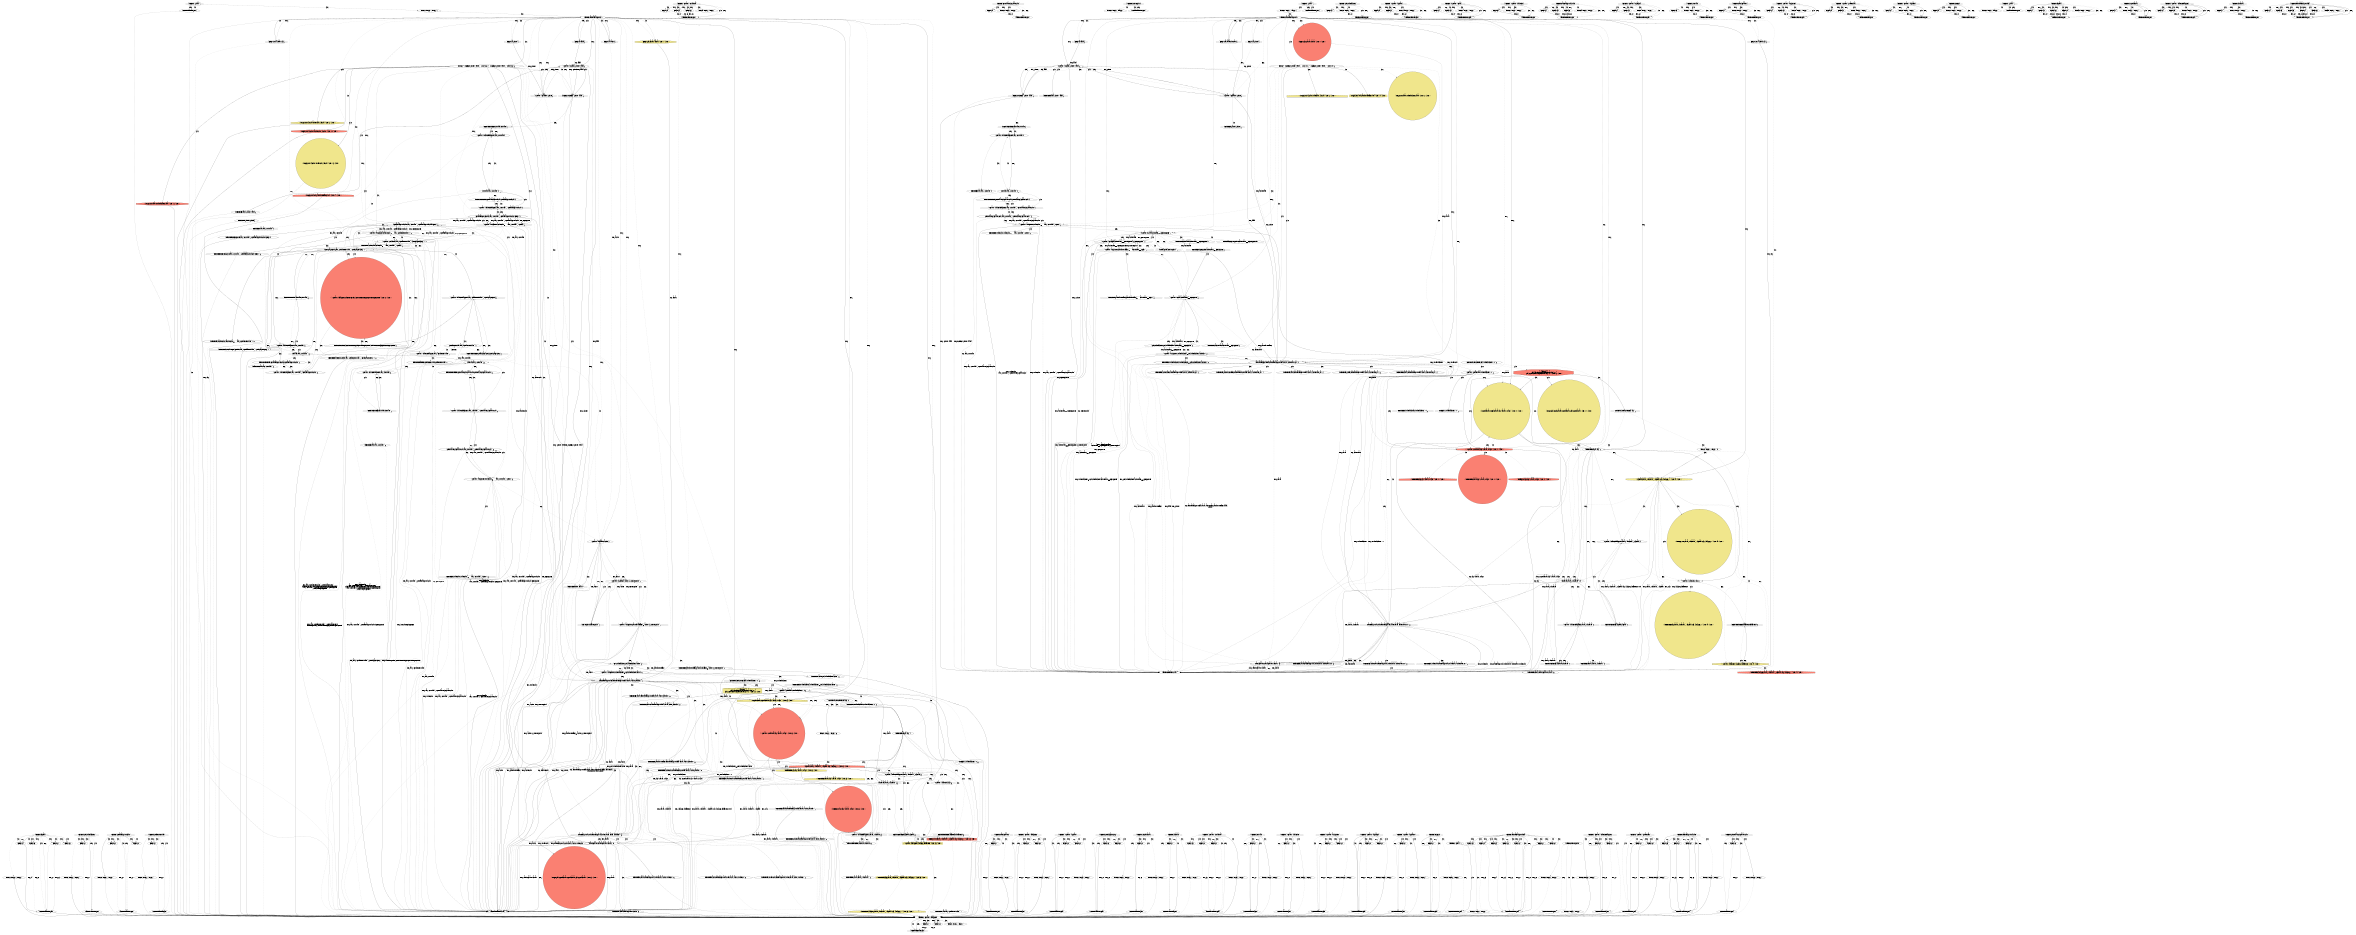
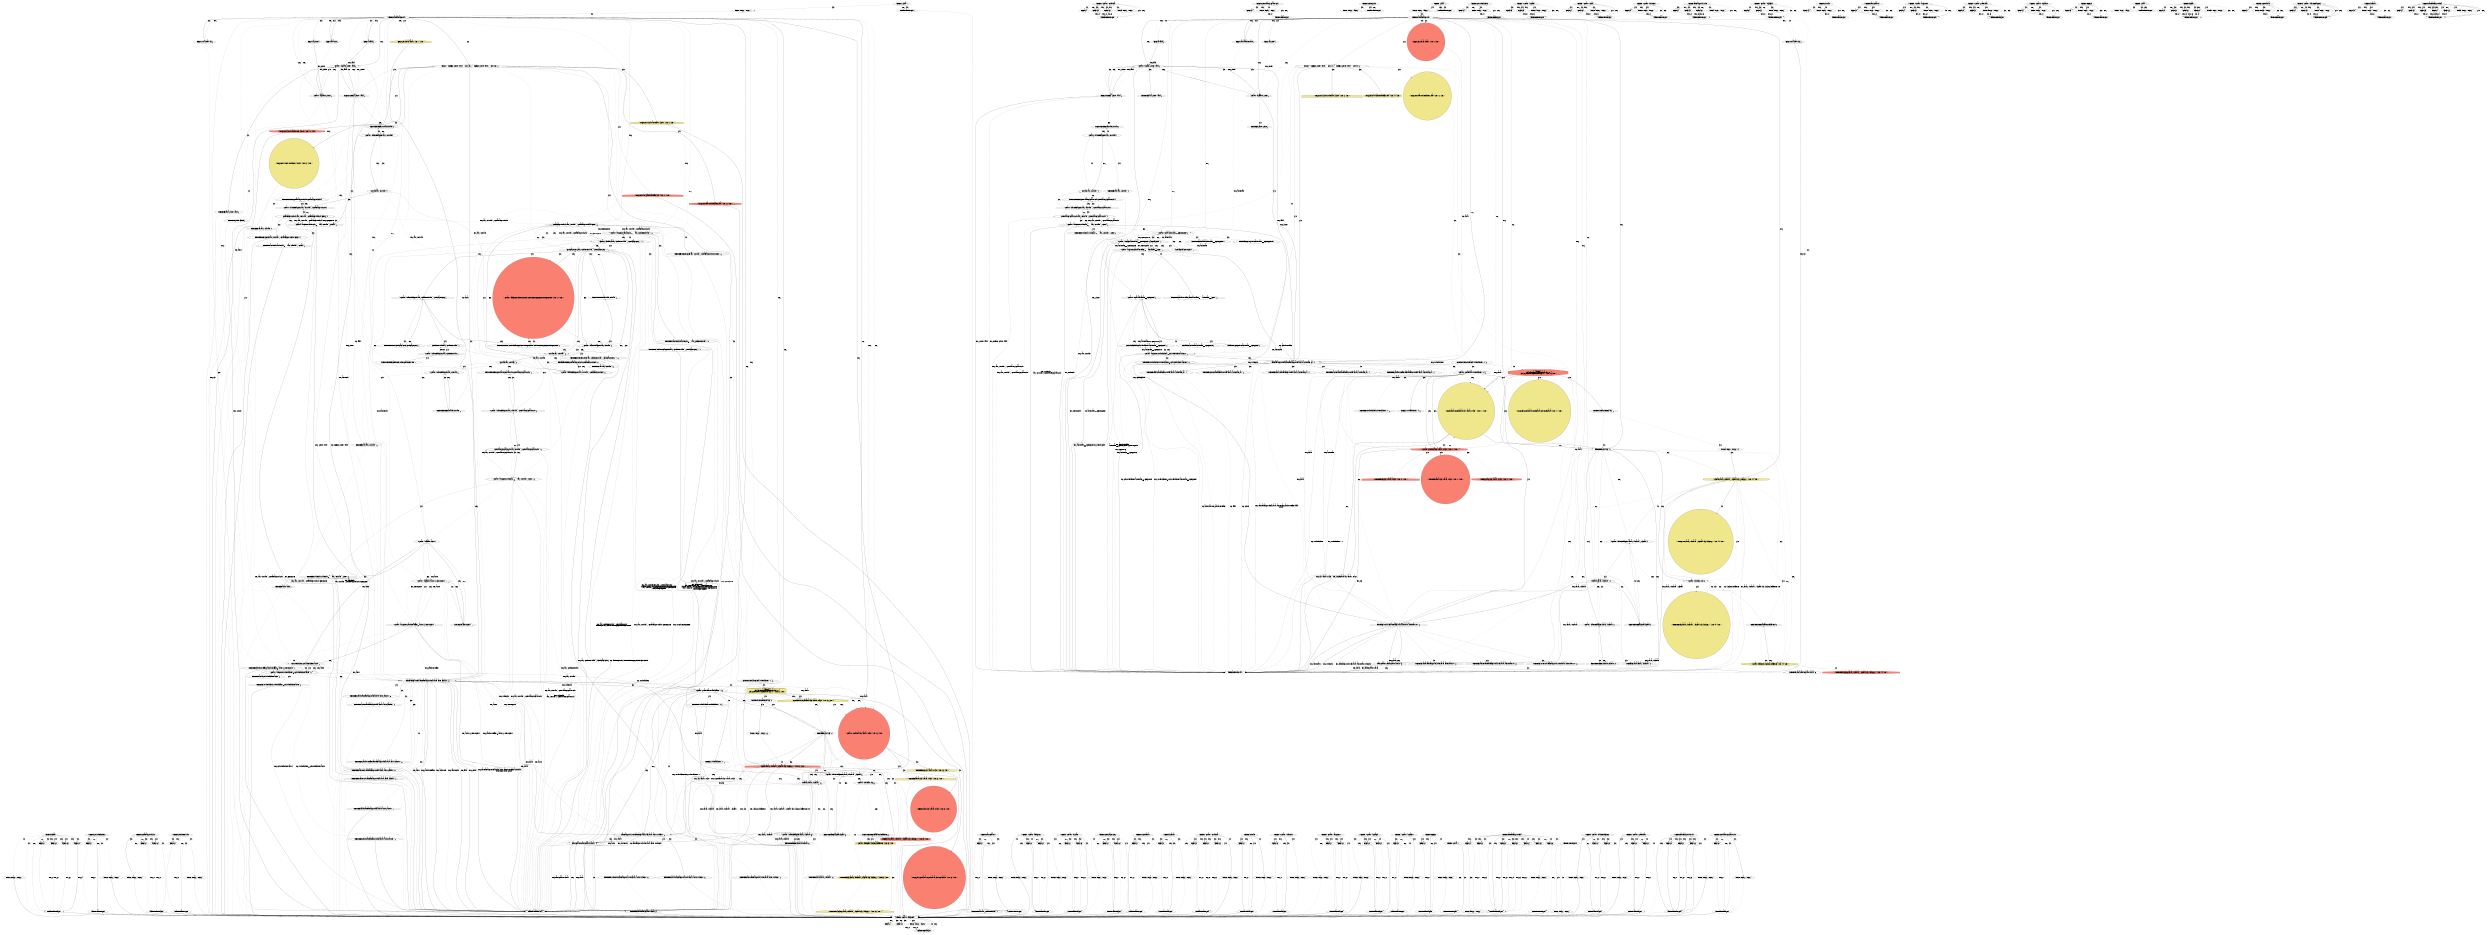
(1196, 274) -> (1182, 340)
(612, 292) -> (236, 338)
(473, 350) -> none
